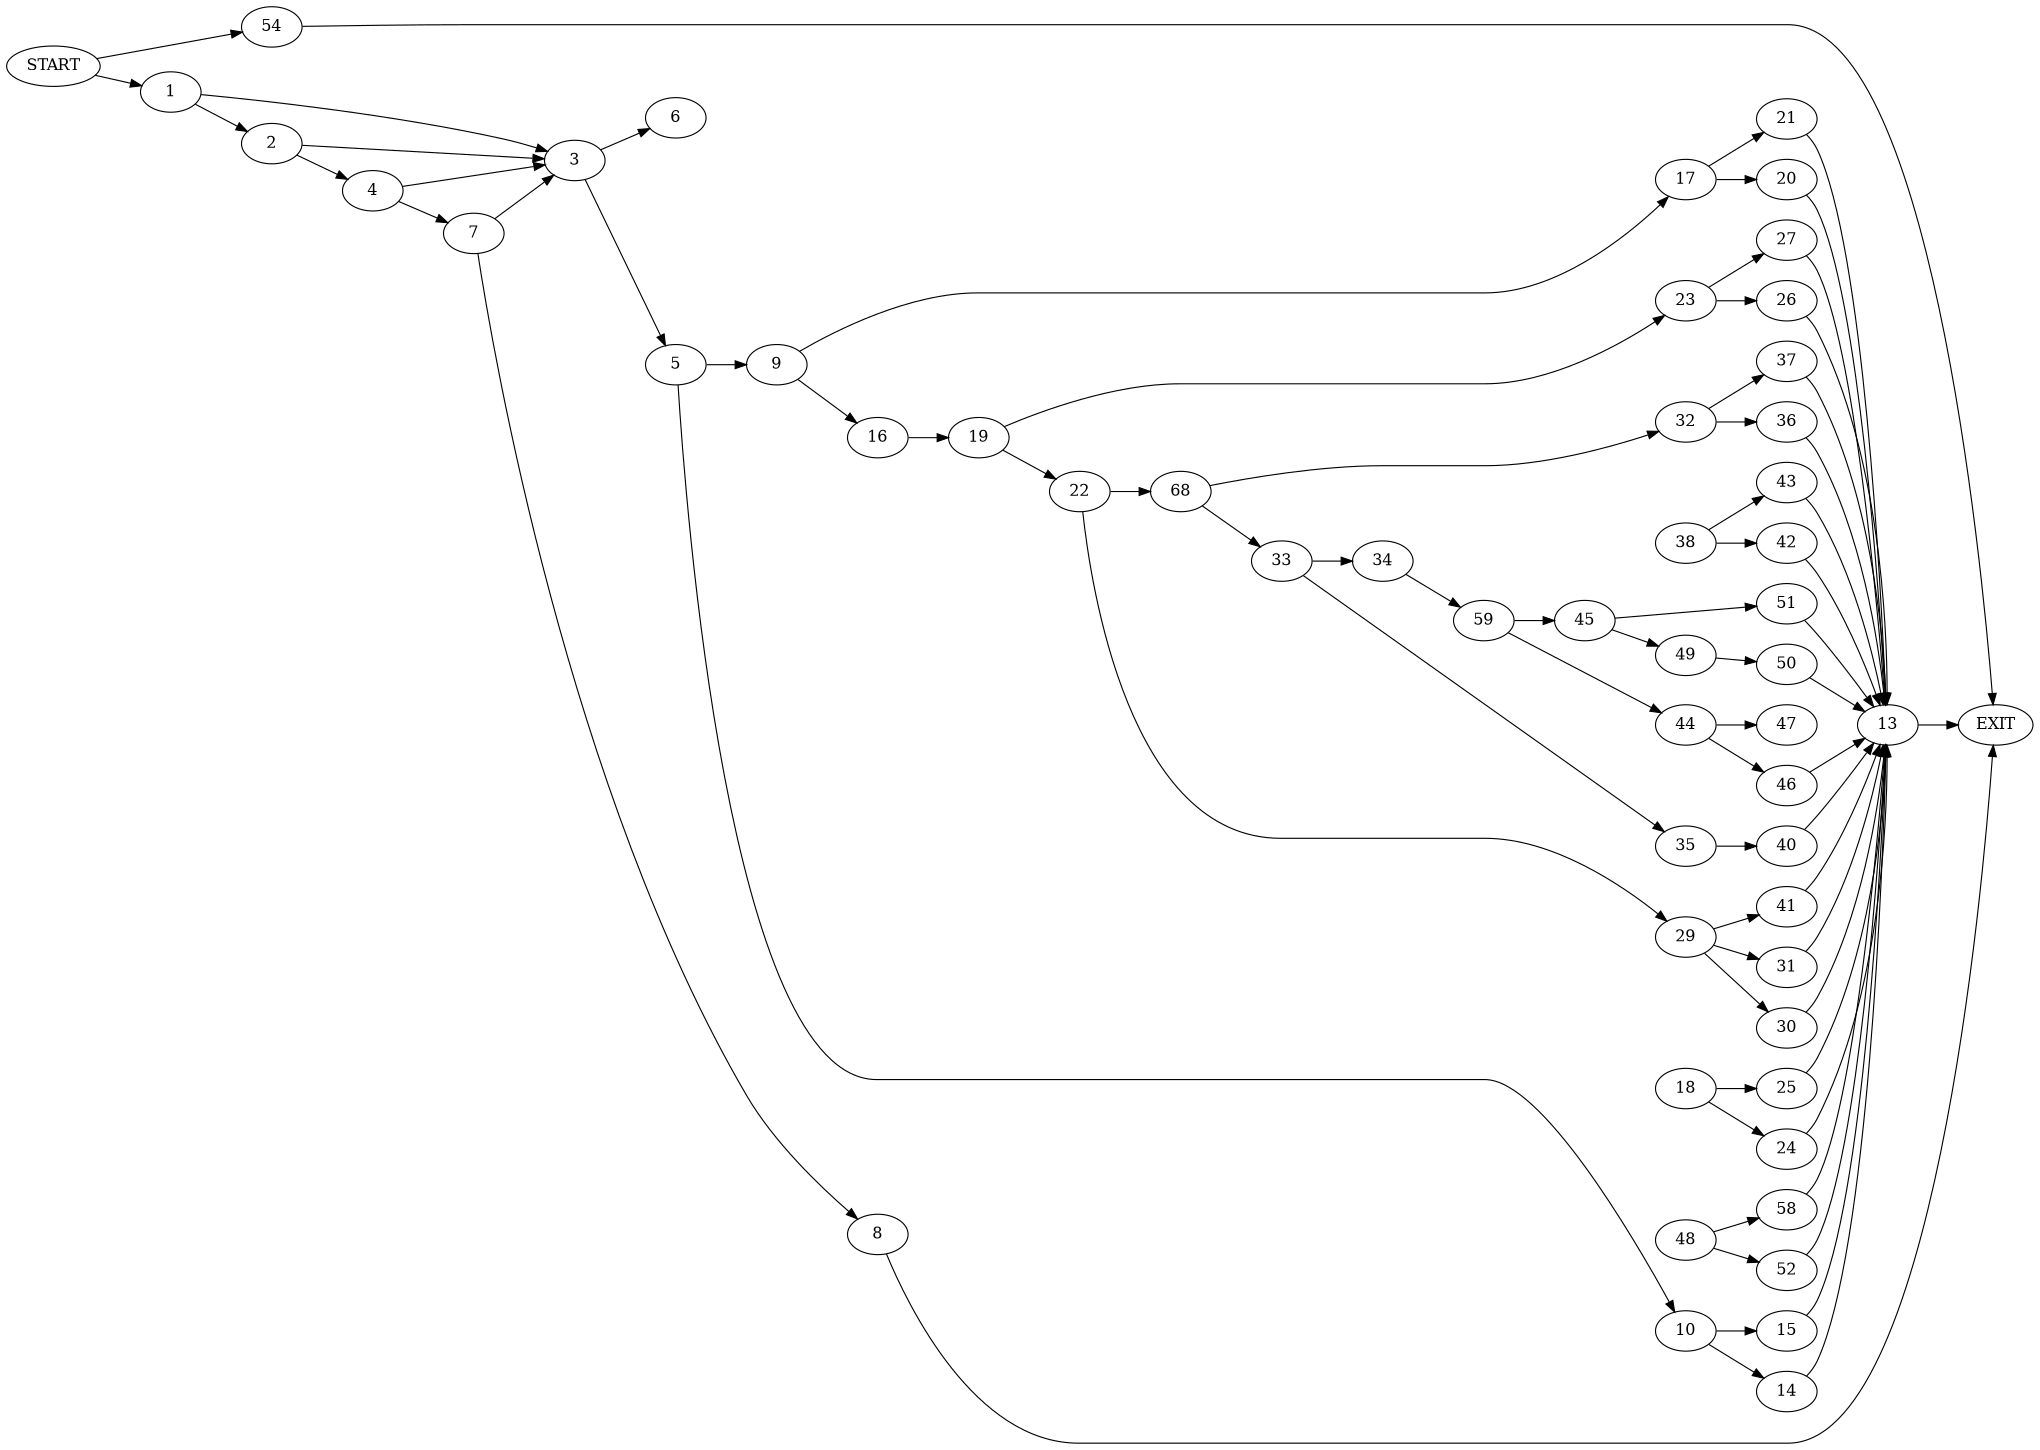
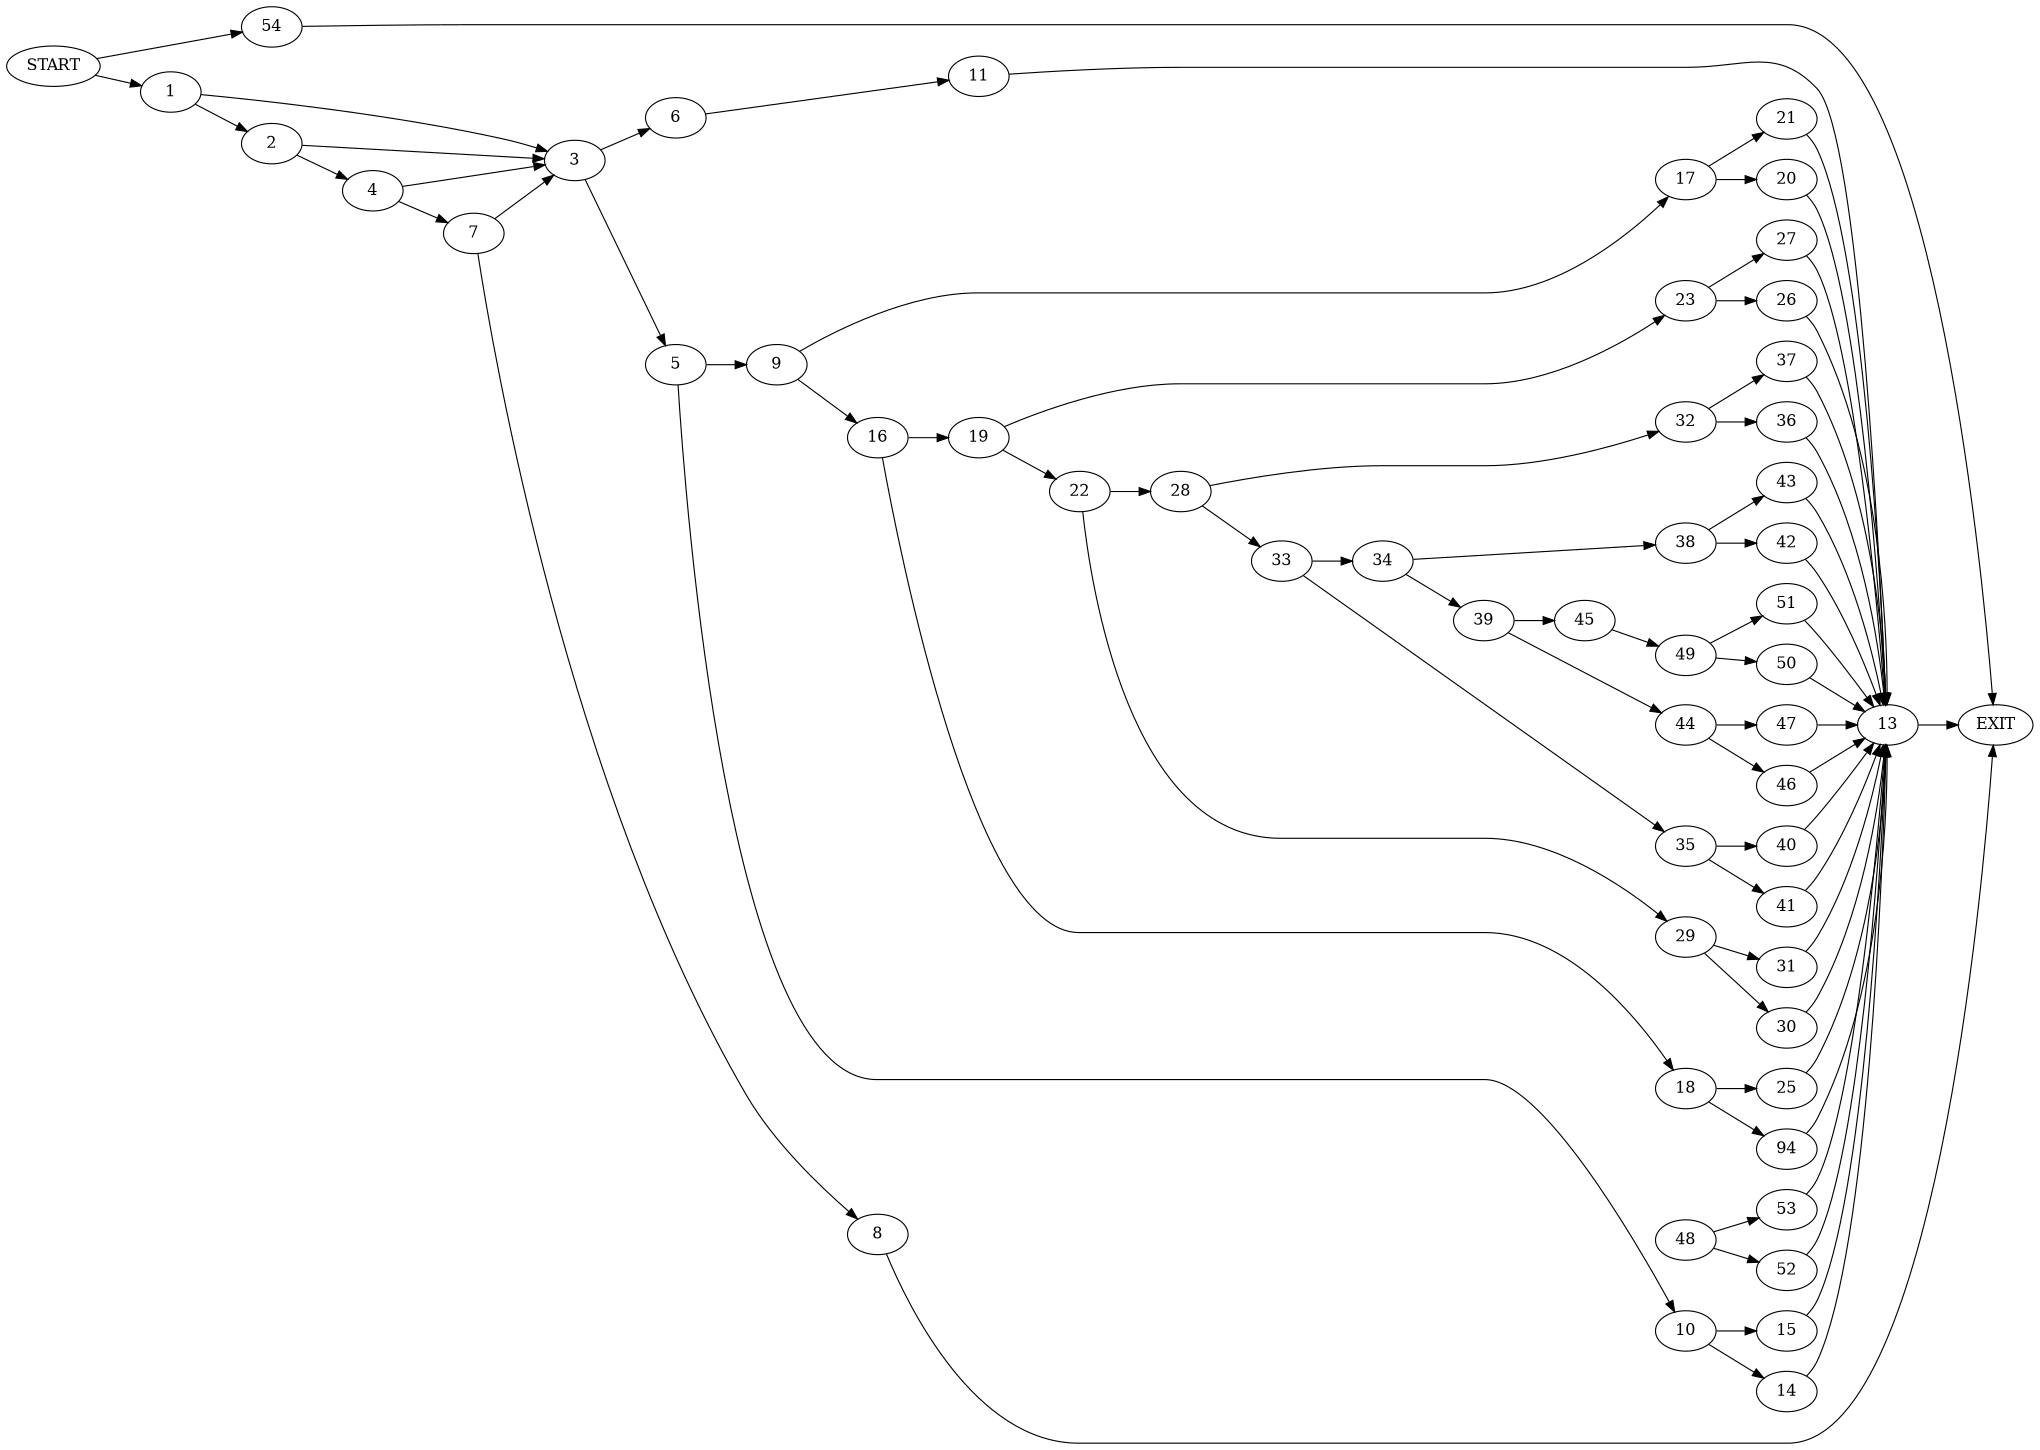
none -> (979, 76)
(1181, 492) -> (1181, 492)
none -> (1528, 552)
(1680, 613) -> (1731, 632)
(1484, 621) -> (1484, 621)
none -> (1832, 725)
(1731, 924) -> (1731, 873)
none -> (1132, 933)
(1787, 1149) -> (1787, 1149)
(1787, 1210) -> (1787, 1210)
